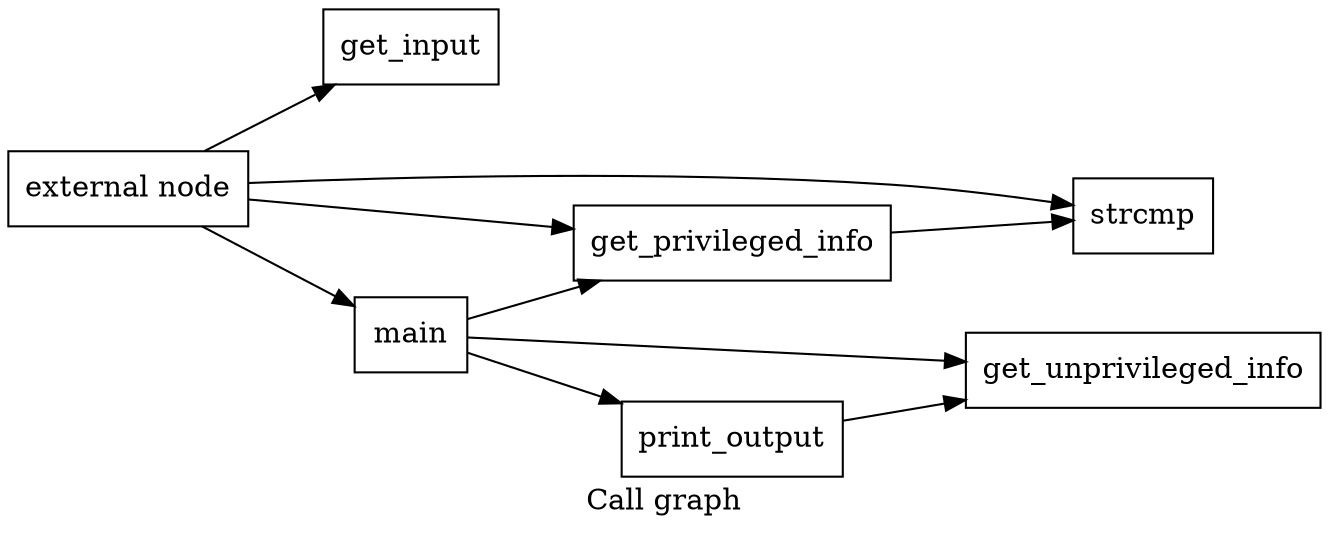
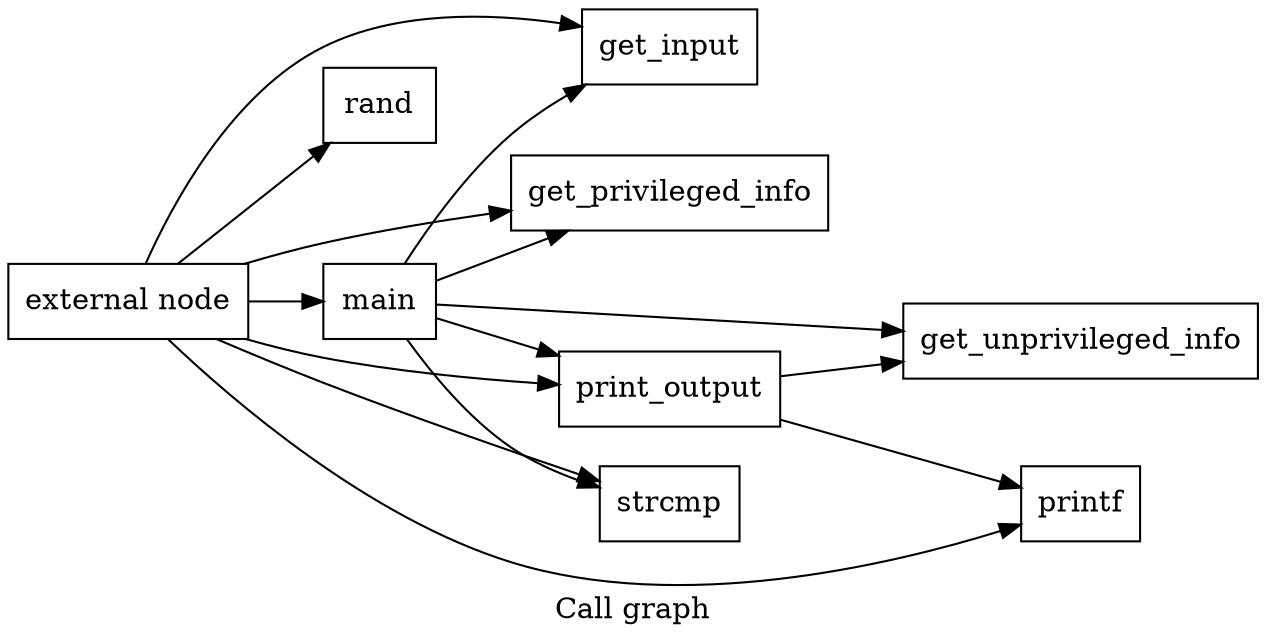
none -> (380, 105)
none -> (476, 169)
(971, 227) -> (482, 424)
none -> (391, 369)
none -> (1081, 504)
